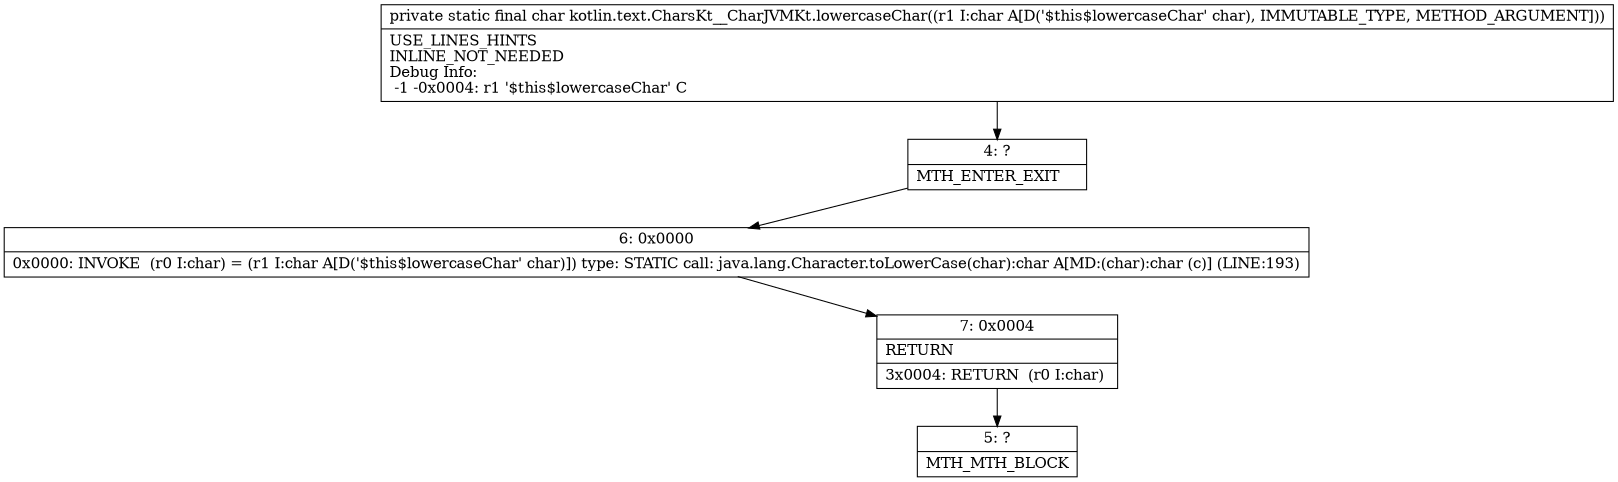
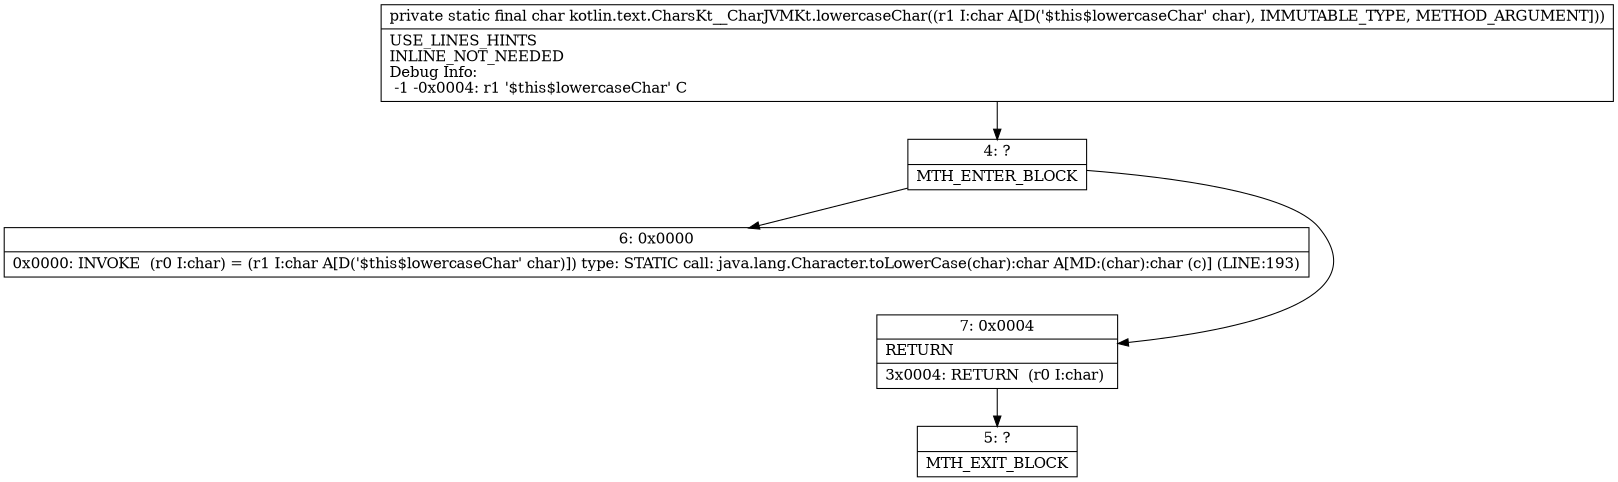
(988, 177) -> (997, 177)
(802, 295) -> (1325, 239)
(997, 464) -> (997, 464)
